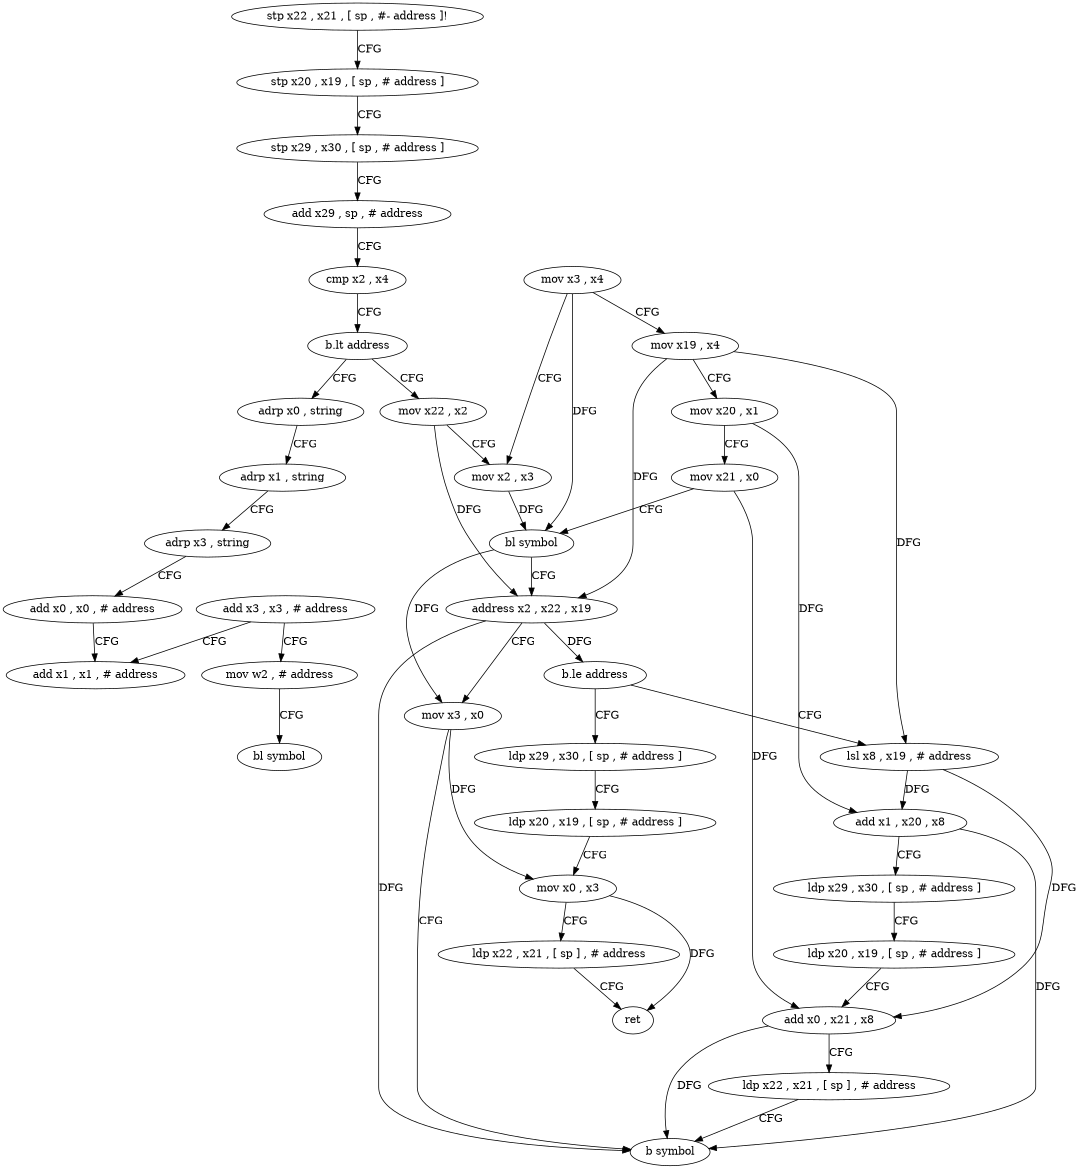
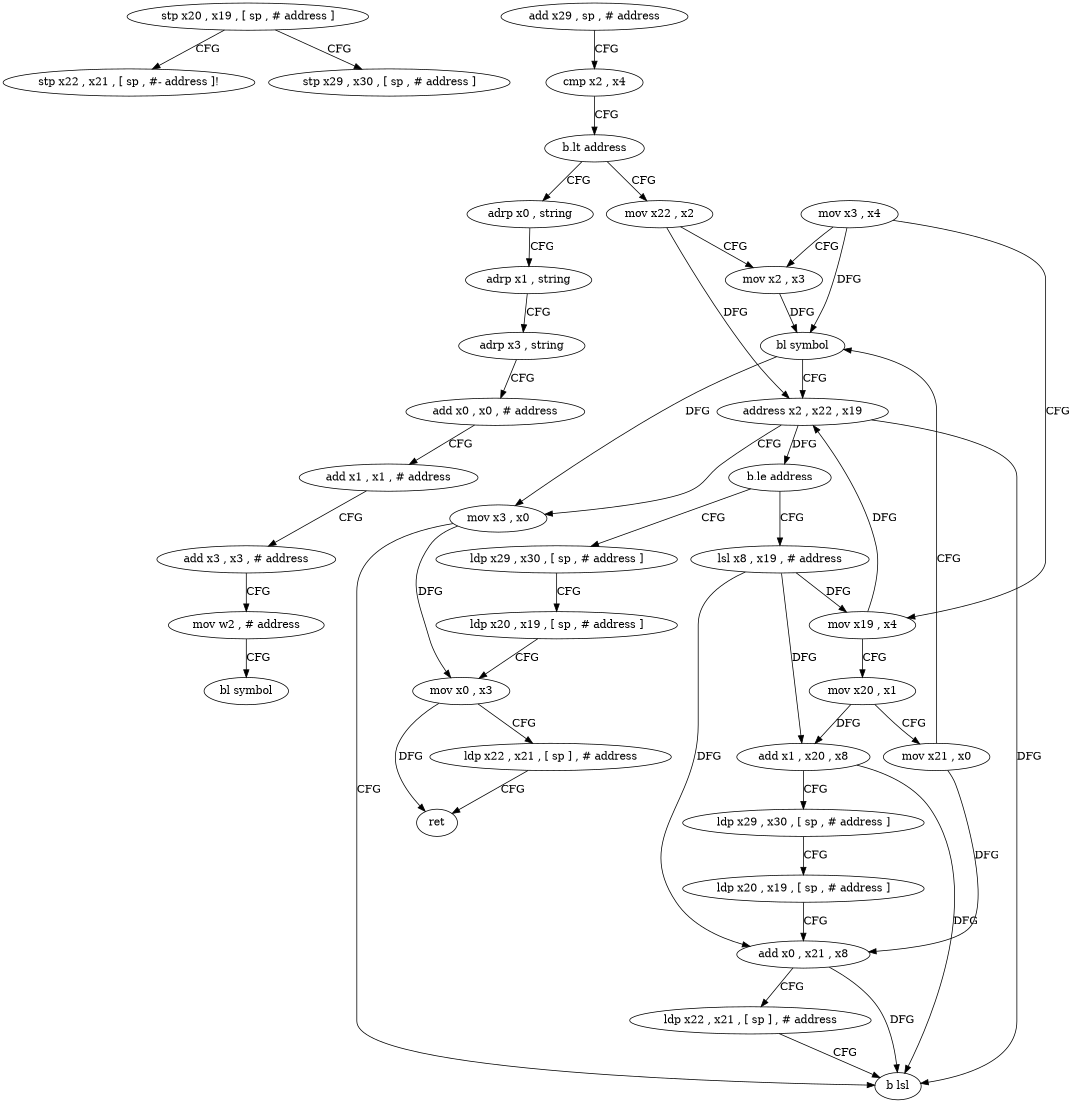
(357, 46) -> (192, 48)
(357, 178) -> none
(896, 483) -> (818, 590)
(194, 641) -> (321, 517)
(670, 1152) -> (898, 1086)
